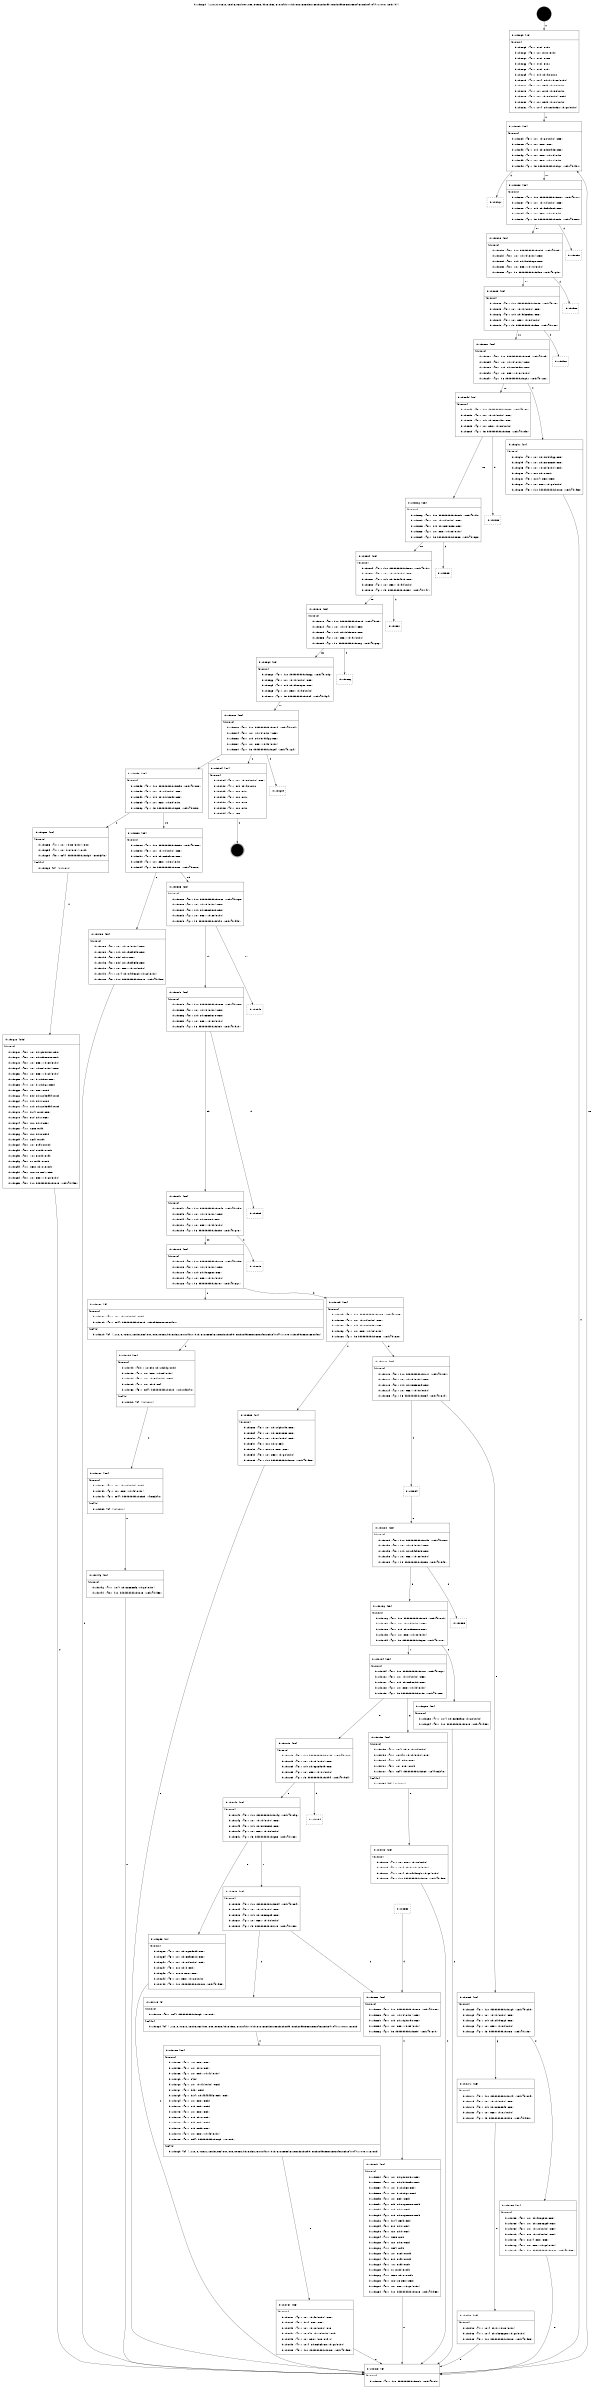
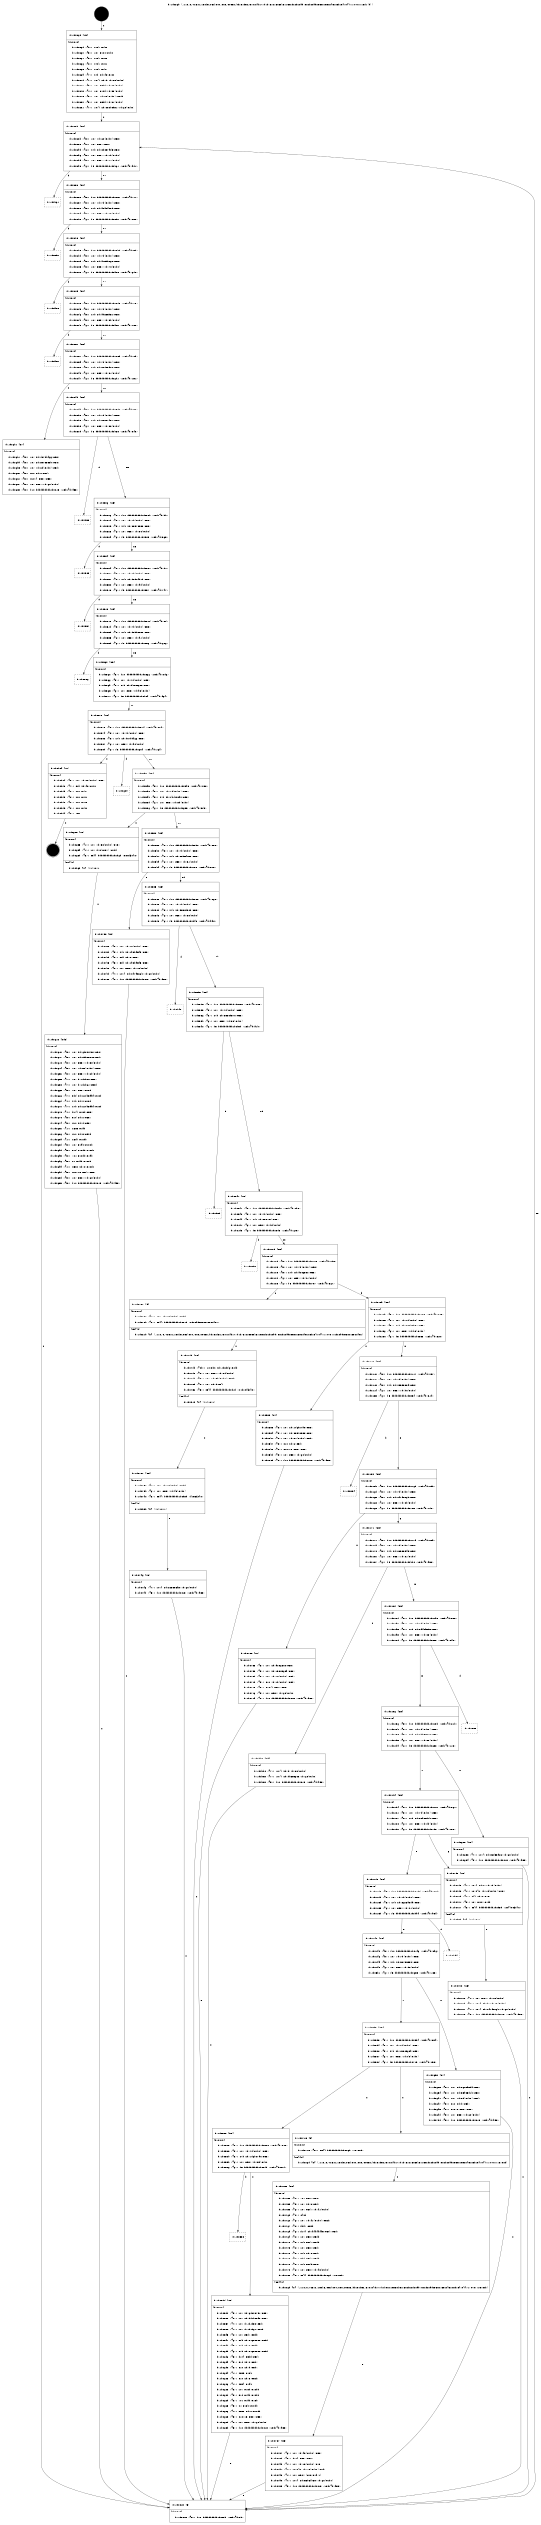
(246, 957) -> (180, 957)
(411, 1509) -> (409, 1583)
(402, 1952) -> (240, 2201)
